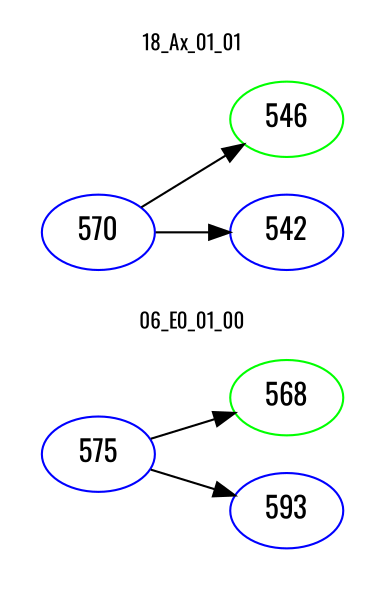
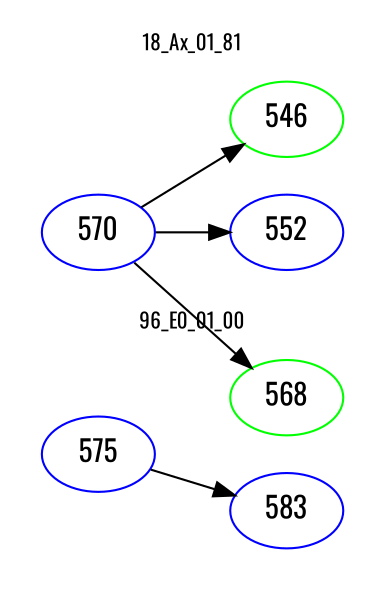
(193, 45) -> (193, 45)
(287, 232) -> (287, 232)
(193, 323) -> (193, 323)
(183, 429) -> (195, 317)
(287, 511) -> (287, 511)
